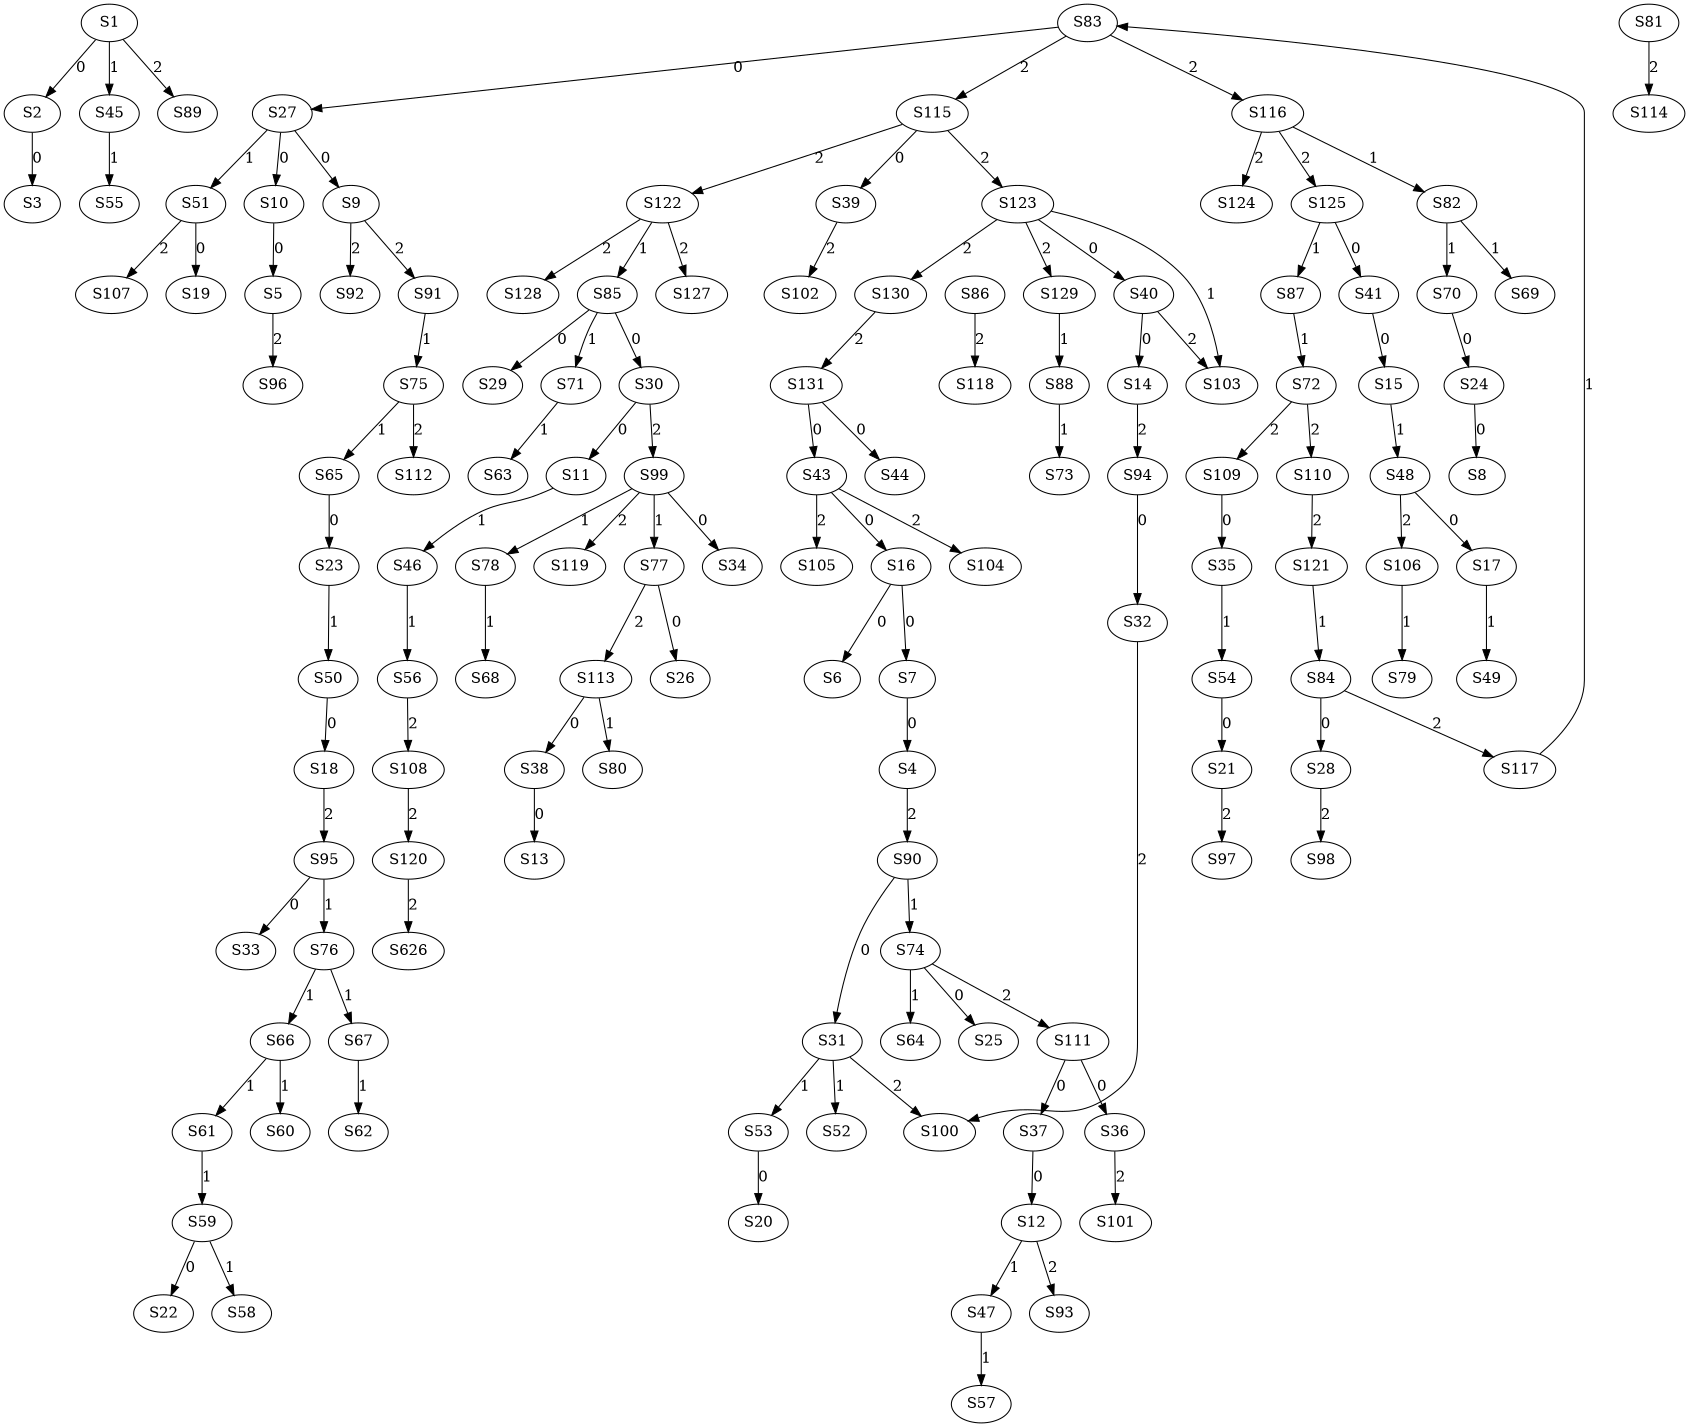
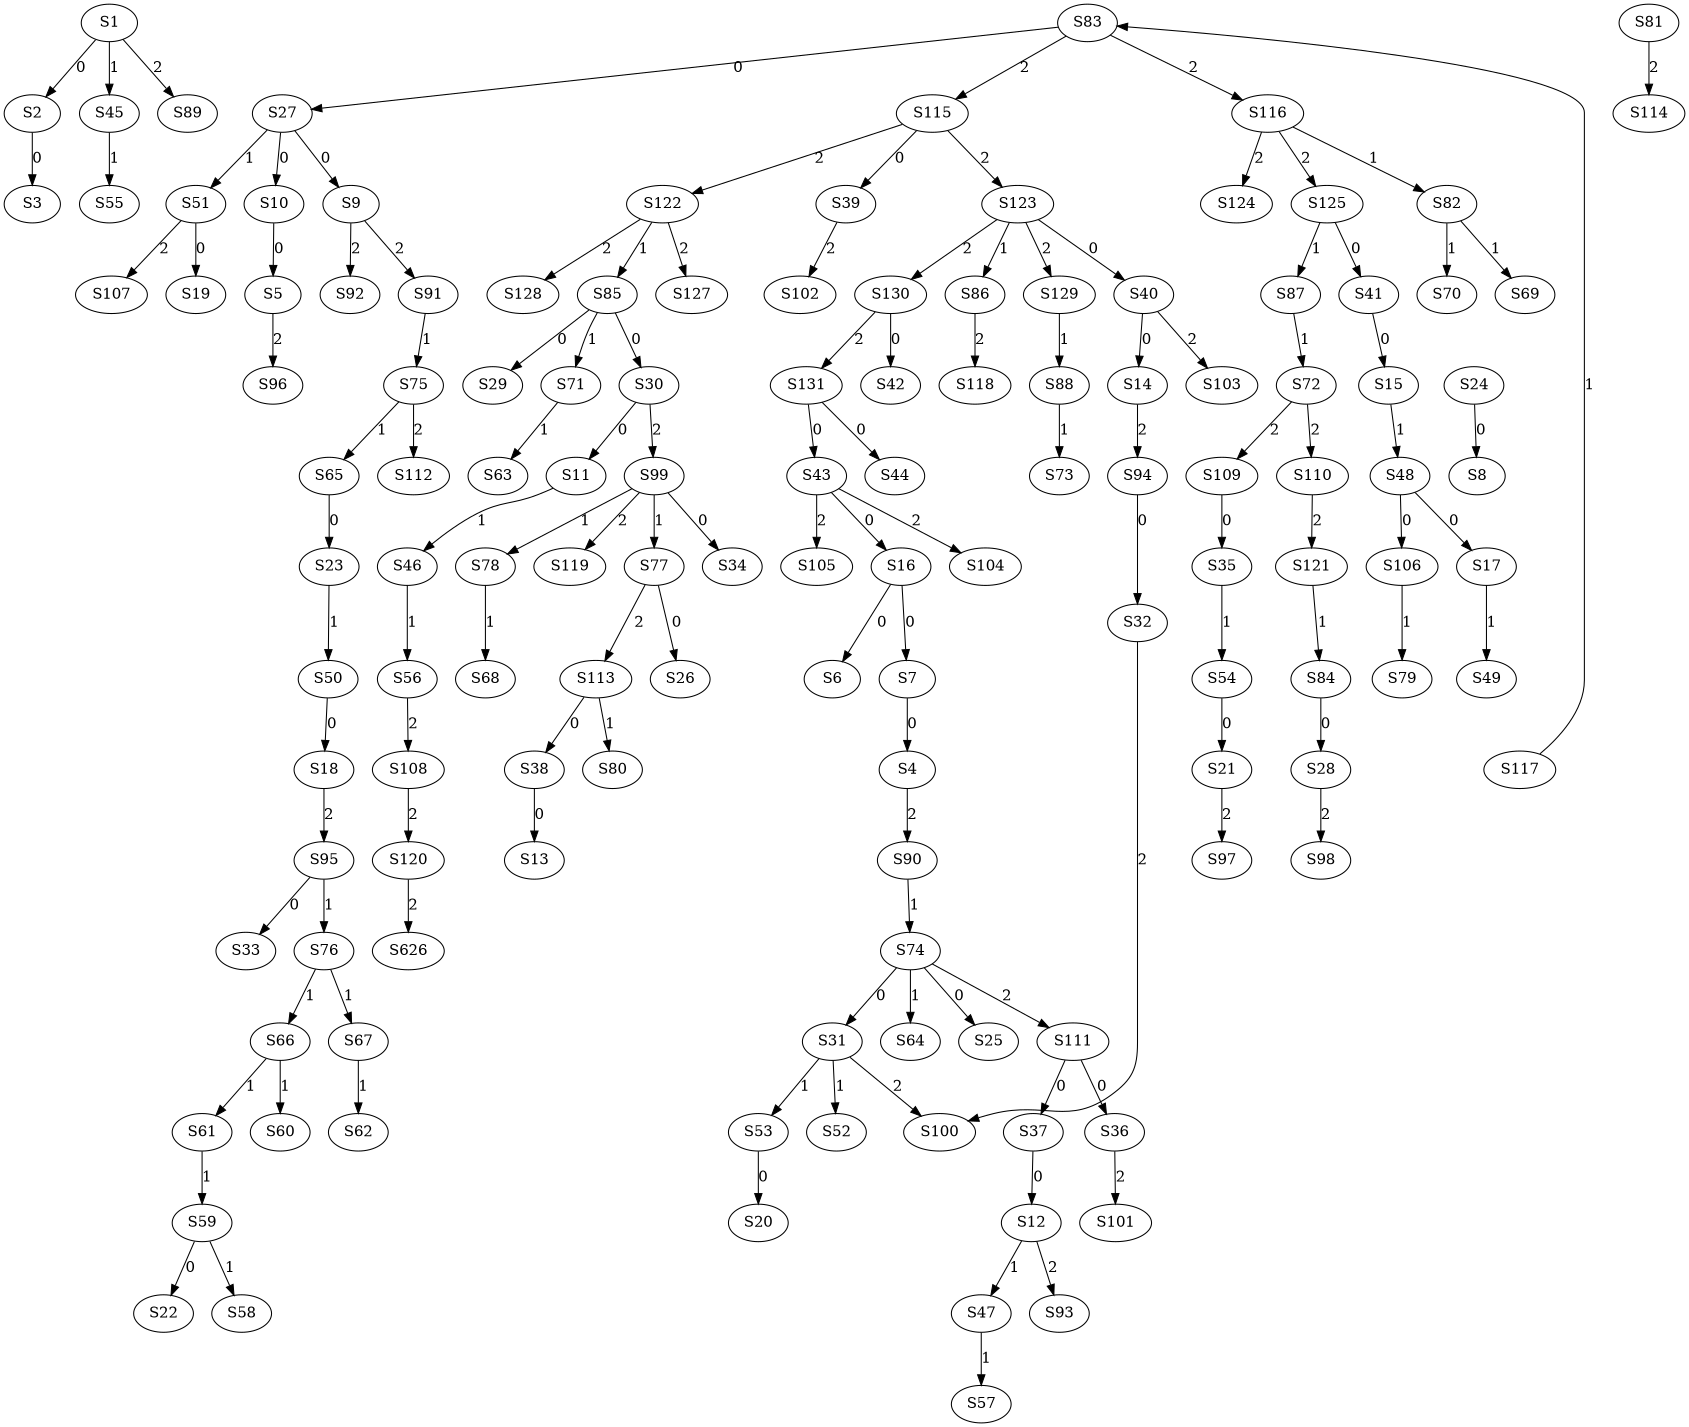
(1160, 256) -> (999, 245)
(1459, 335) -> none
none -> (891, 385)
(1407, 521) -> (1407, 521)
(1414, 722) -> none
(857, 941) -> (875, 992)
